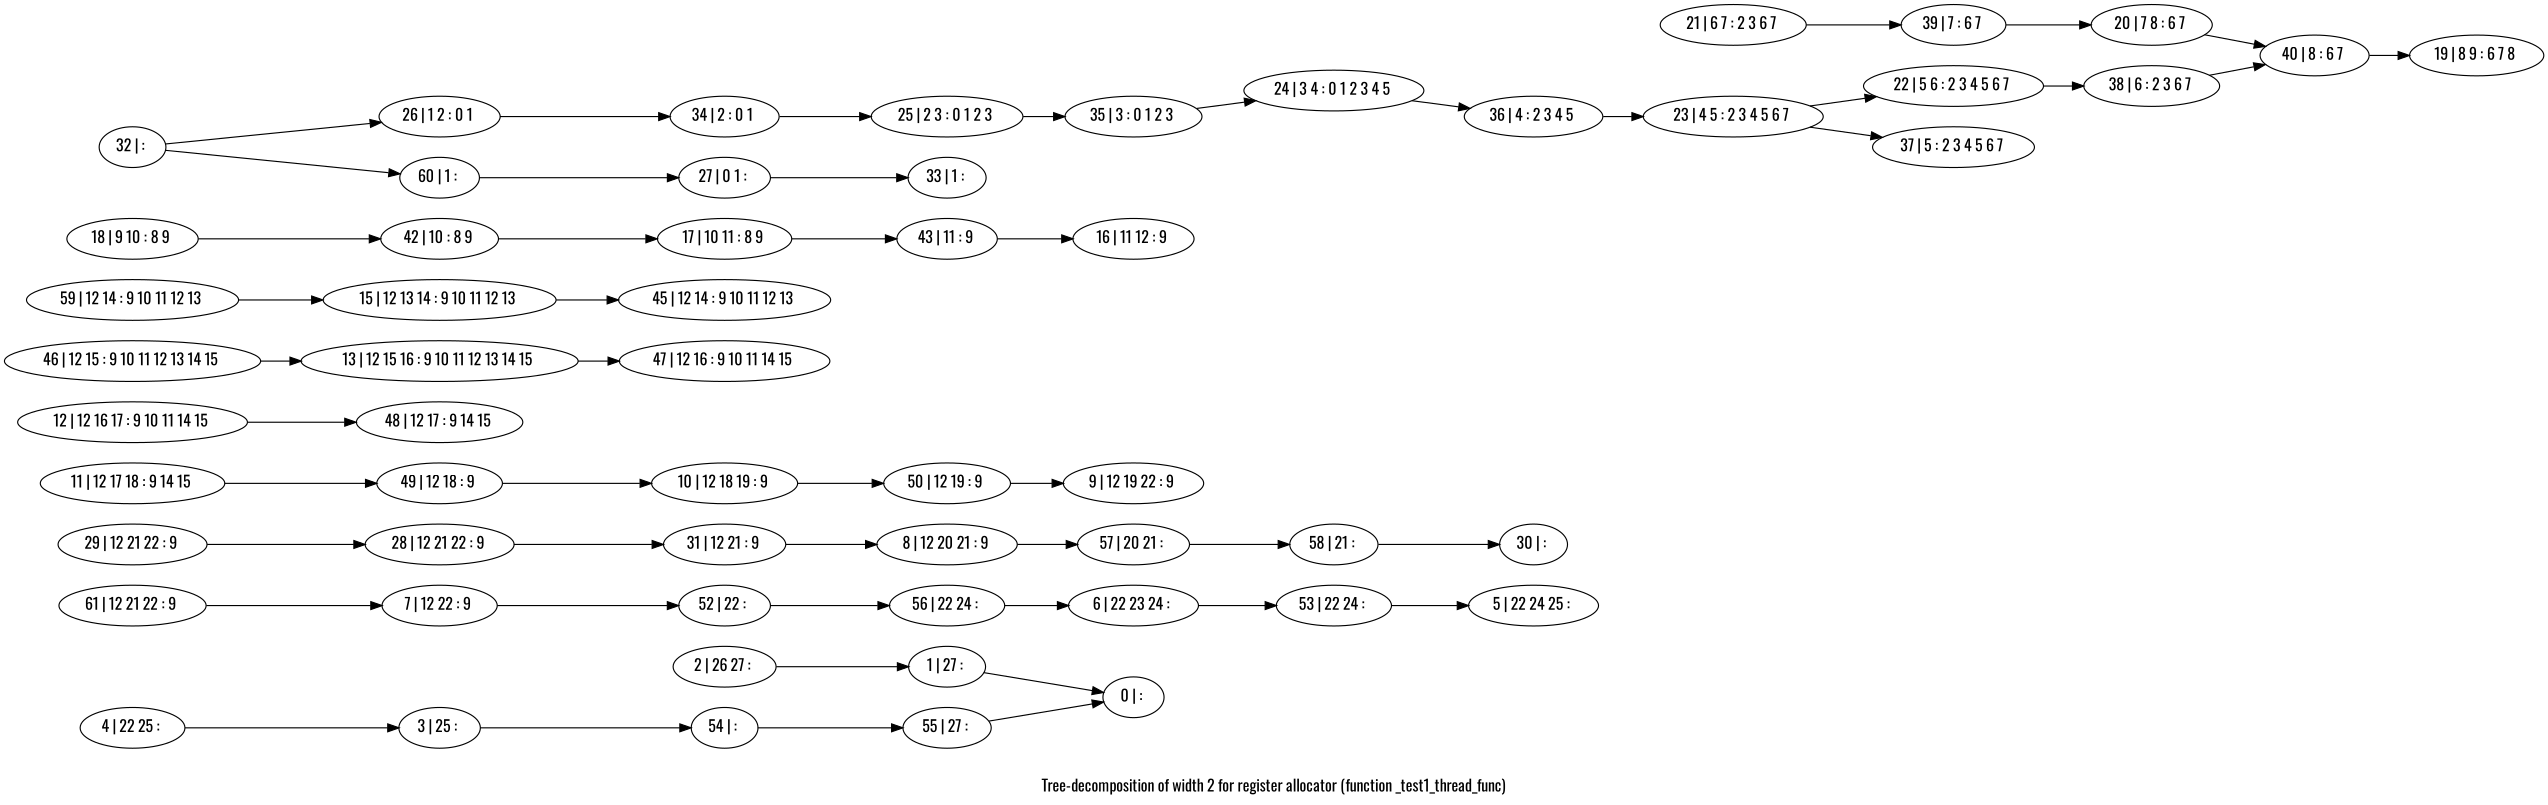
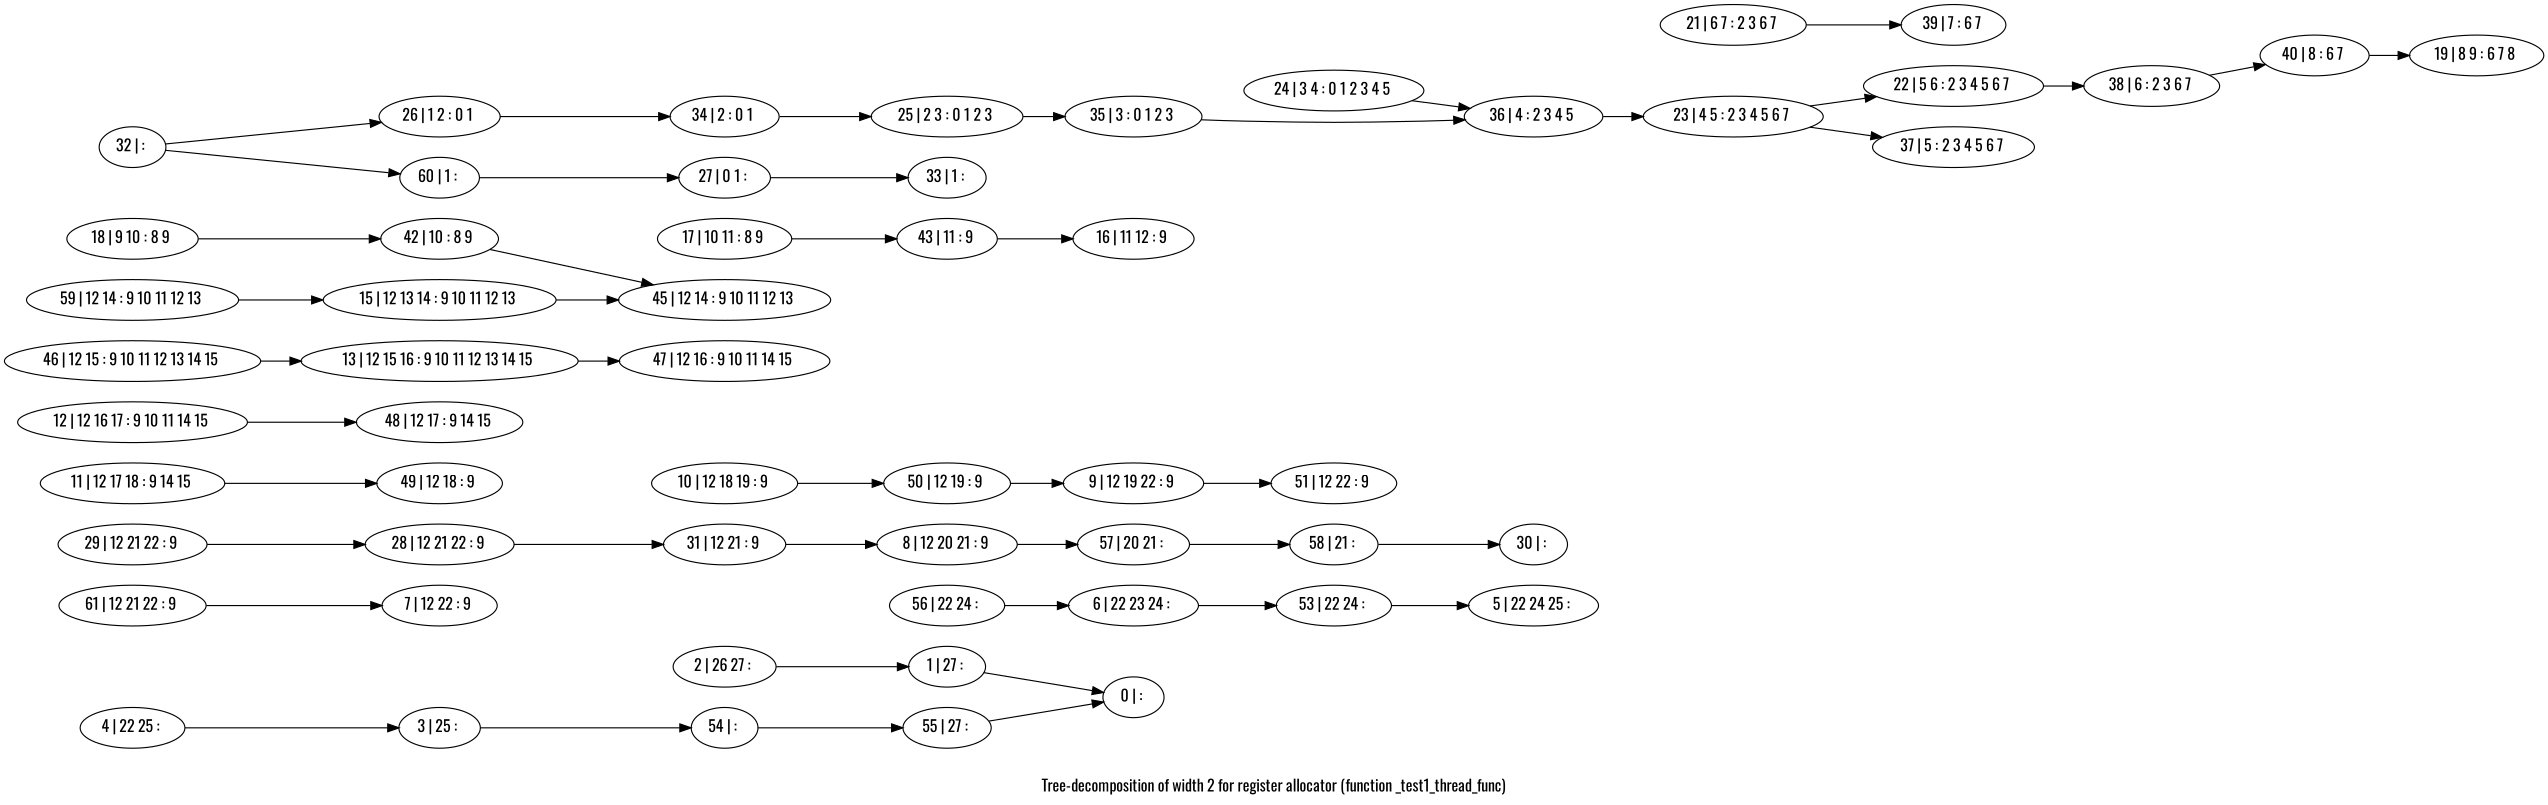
(2152, 25) -> none
(1221, 105) -> (1327, 122)
(572, 239) -> (566, 266)
(571, 483) -> none
none -> (1334, 483)
(725, 606) -> none
